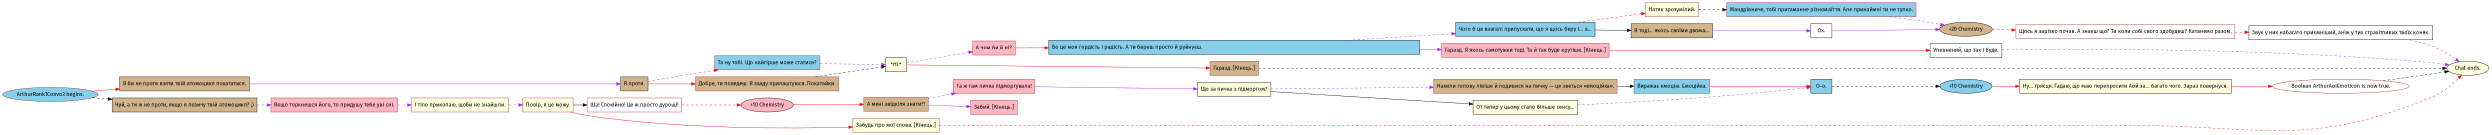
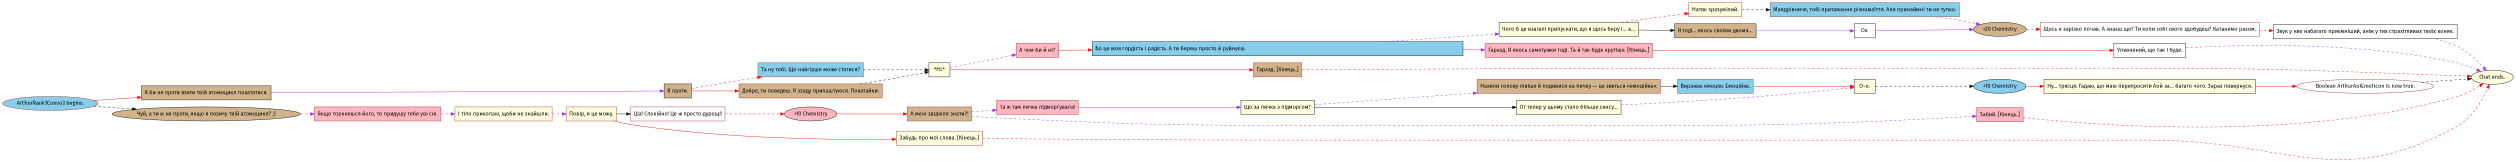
(1525, 29) -> (1569, 29)
(851, 64) -> (894, 70)
(1851, 68) -> (1885, 68)
(1821, 86) -> (1865, 86)
(185, 105) -> (206, 114)
(947, 106) -> (1472, 125)
none -> (2254, 126)
